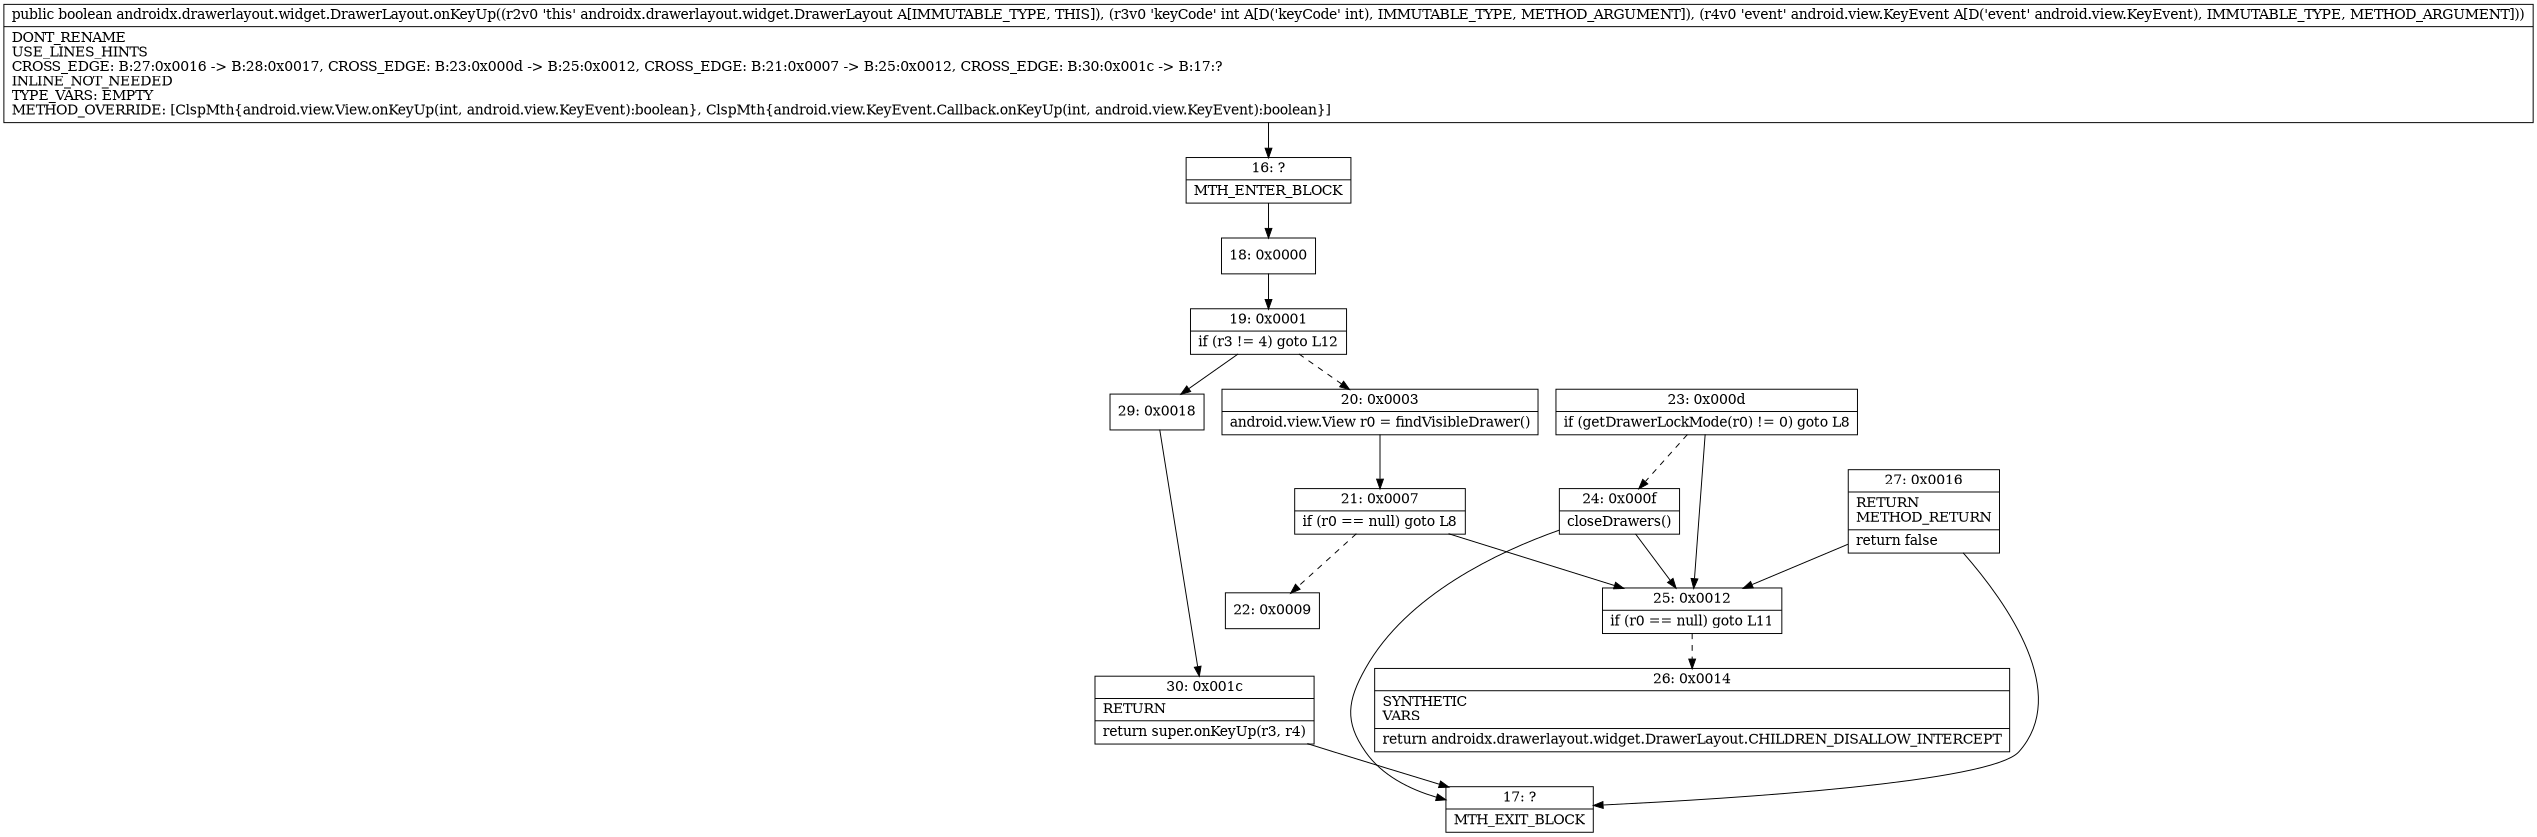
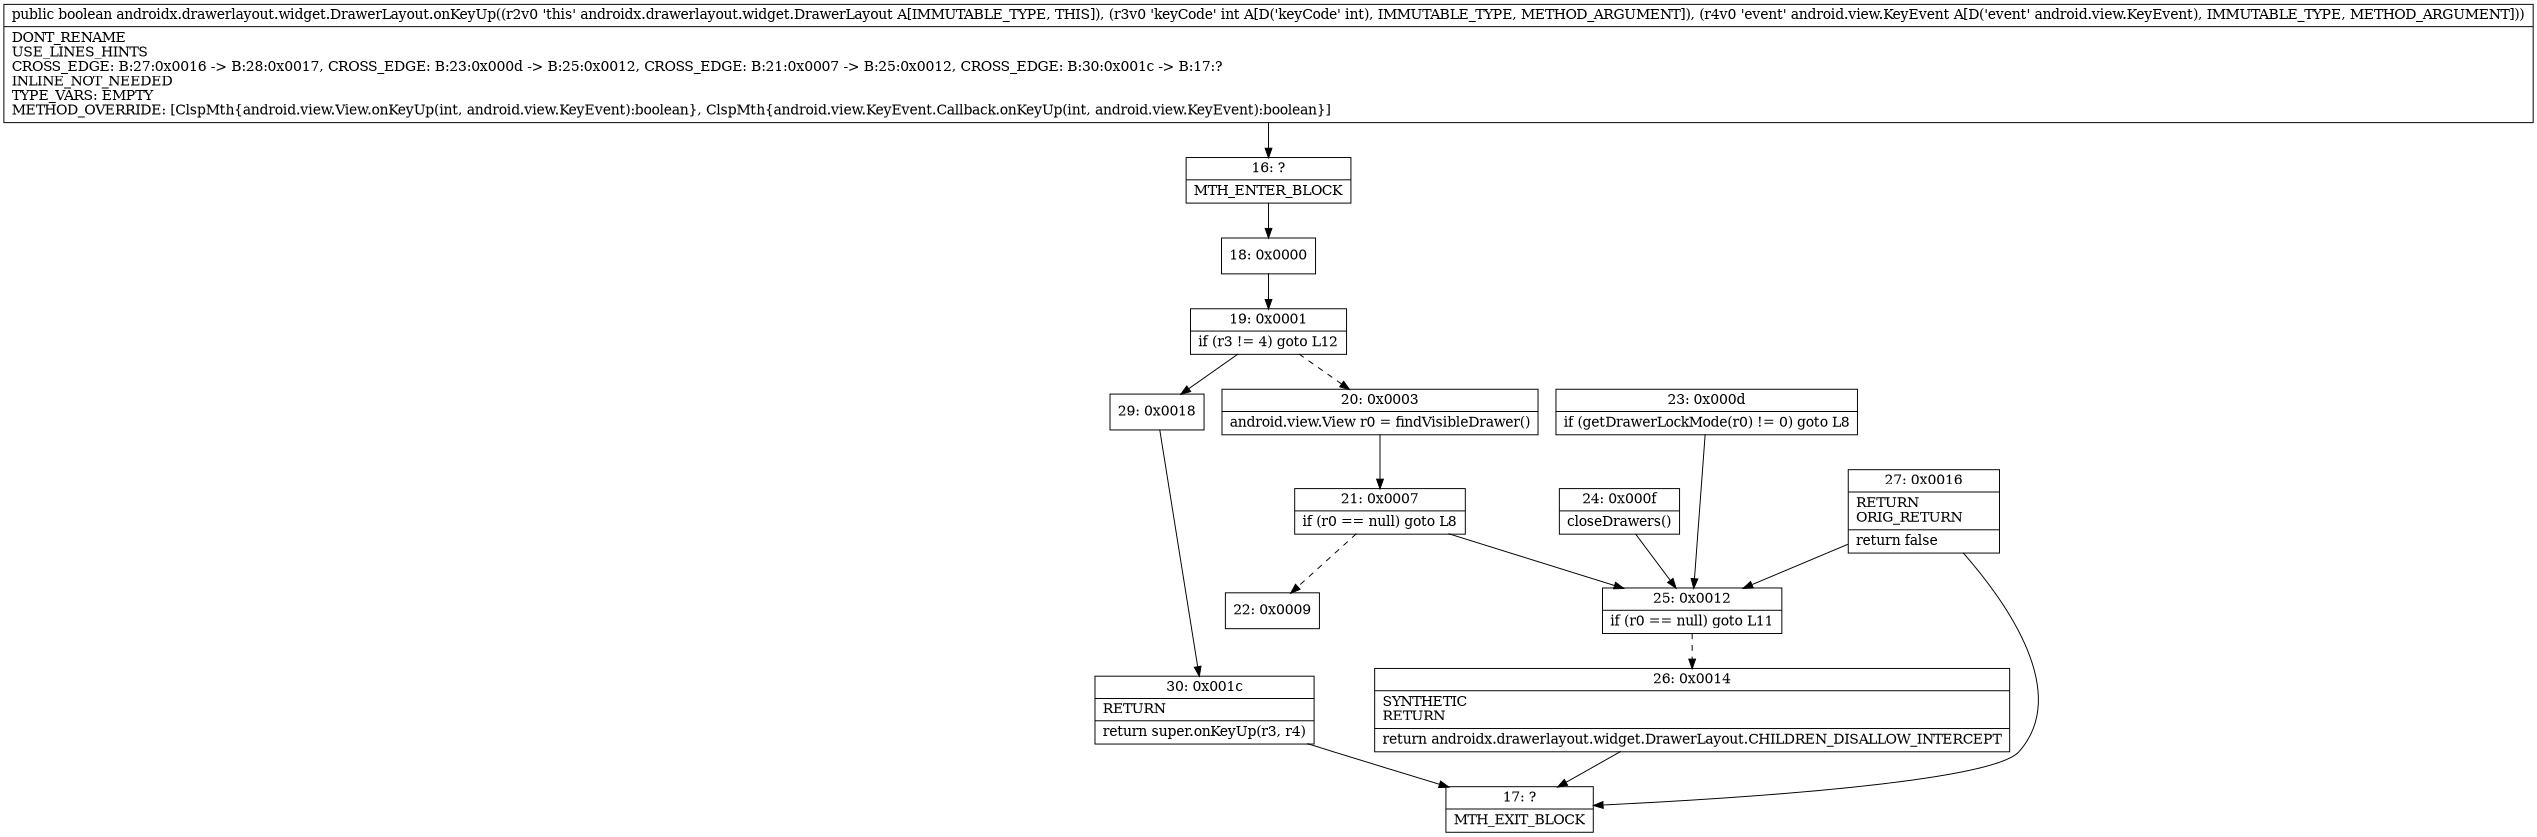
(1666, 458) -> none
(1924, 518) -> (1909, 518)
(1385, 641) -> (1593, 767)
(1402, 716) -> (1414, 716)
